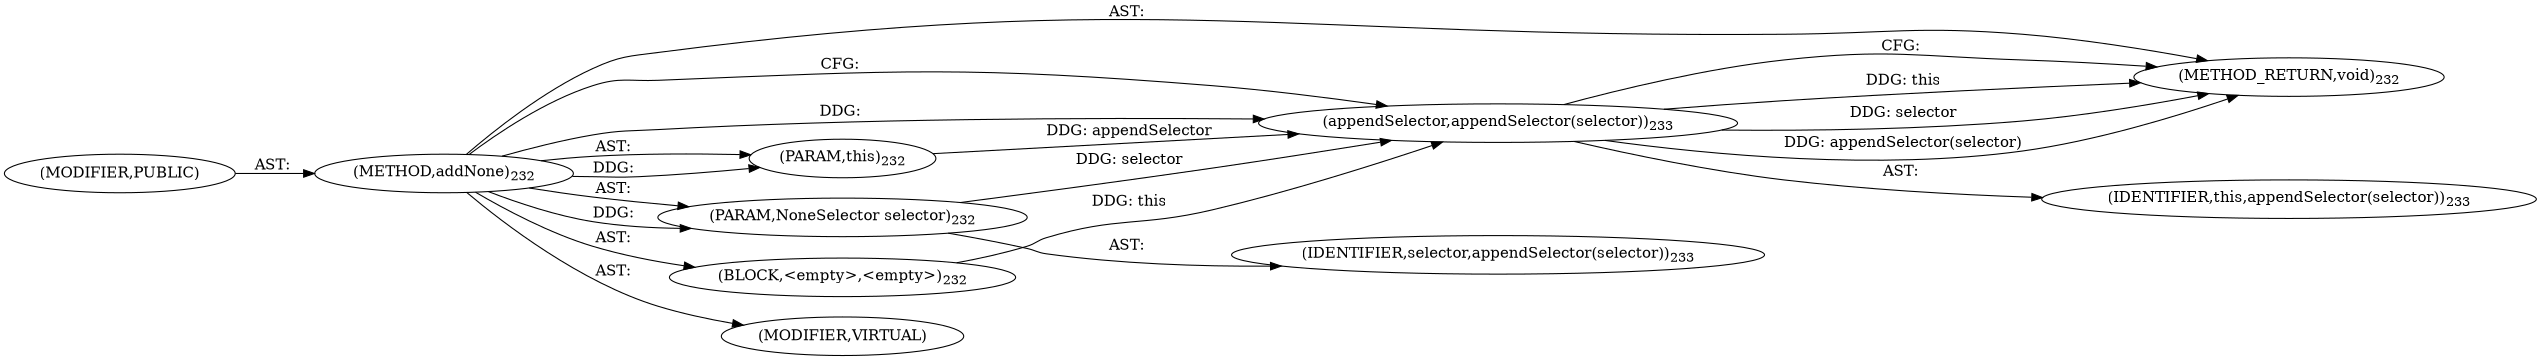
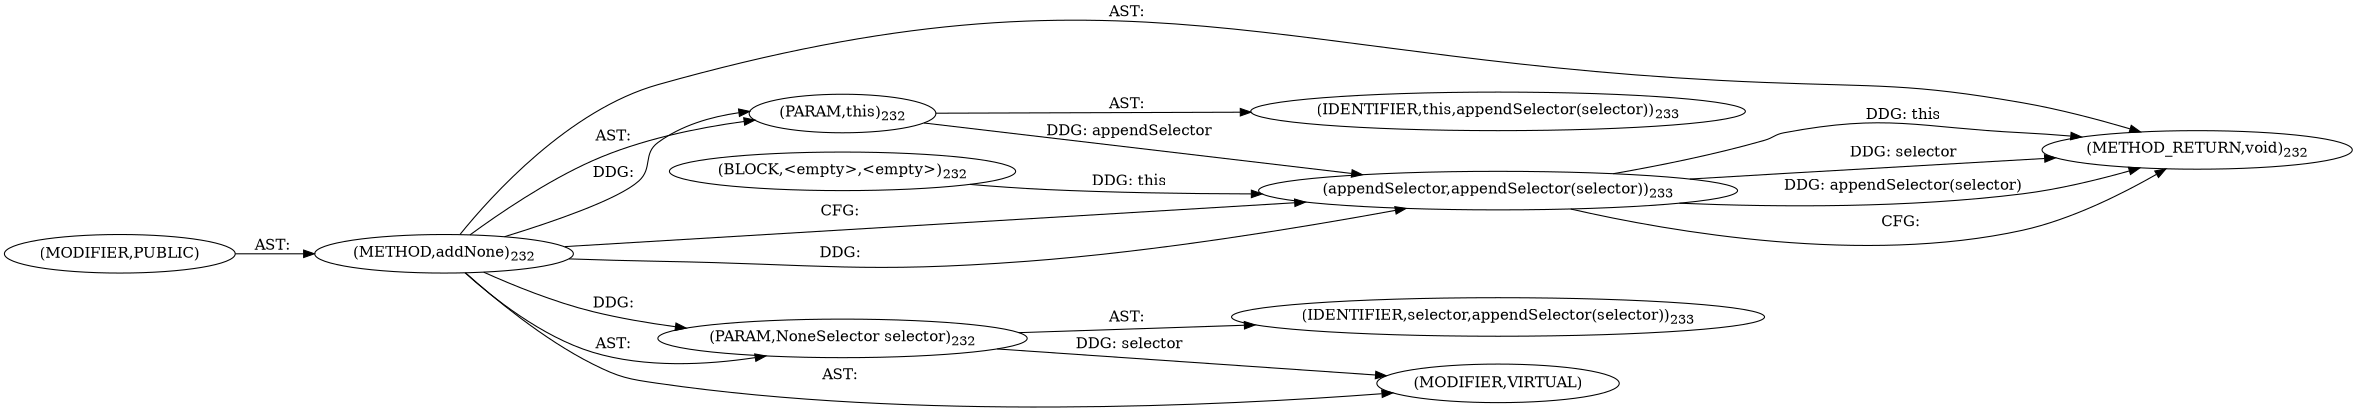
(1171, 174) -> (1186, 362)
(1801, 182) -> (1088, 113)
(576, 241) -> none
